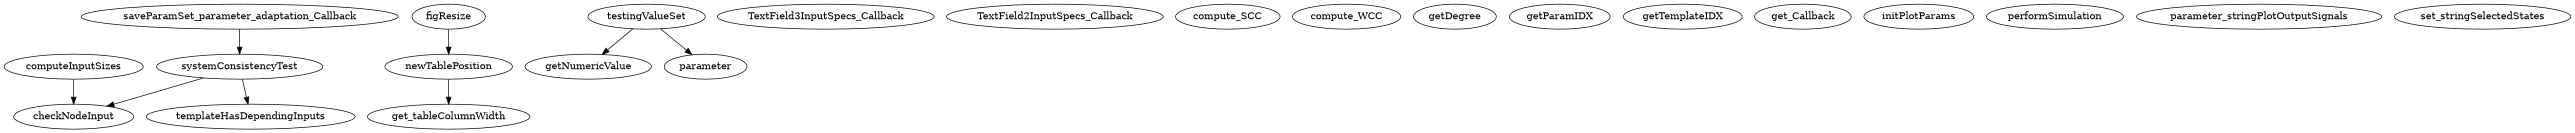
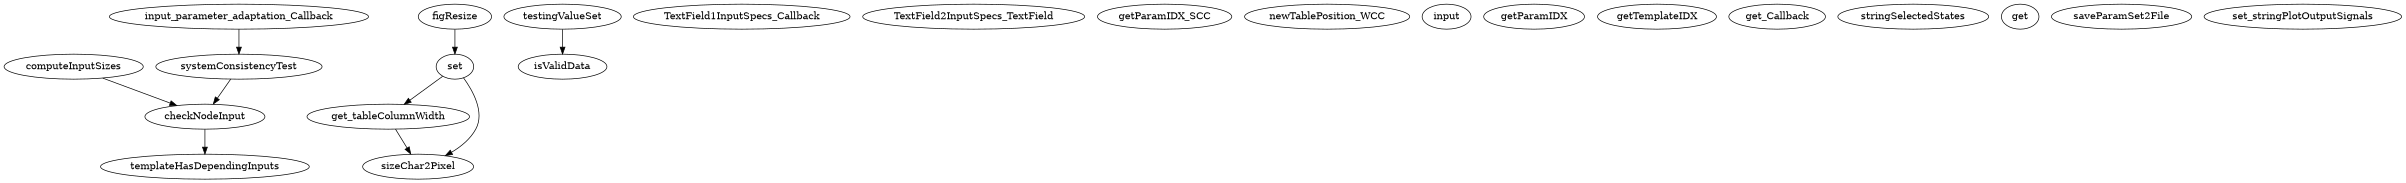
(240, 17) -> (239, 17)
(826, 17) -> (742, 17)
(1055, 17) -> (974, 17)
(1228, 17) -> (1165, 17)
(1347, 17) -> (1327, 17)
(1455, 17) -> (1447, 17)
(1919, 17) -> (1913, 17)
(2055, 17) -> (2020, 17)
none -> (2122, 17)
(2259, 17) -> (2303, 17)
(2483, 17) -> none
(449, 67) -> (455, 67)
(588, 67) -> none
(706, 67) -> (563, 67)
(244, 88) -> (205, 138)
none -> (418, 167)
